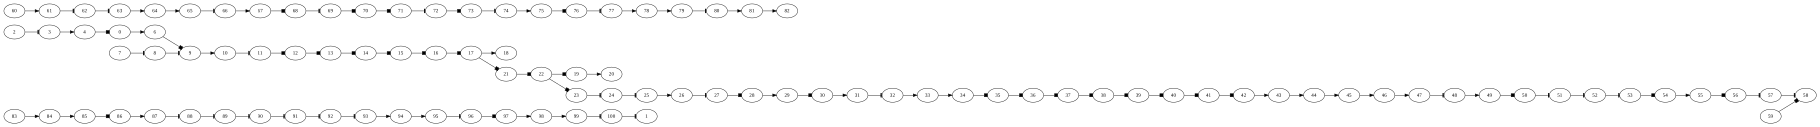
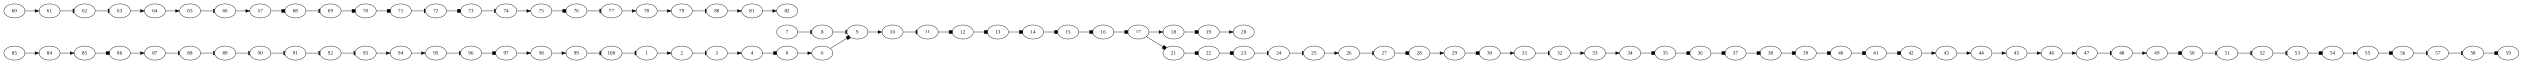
none -> (662, 53)
(557, 74) -> (1189, 32)
(1787, 107) -> (2489, 53)
